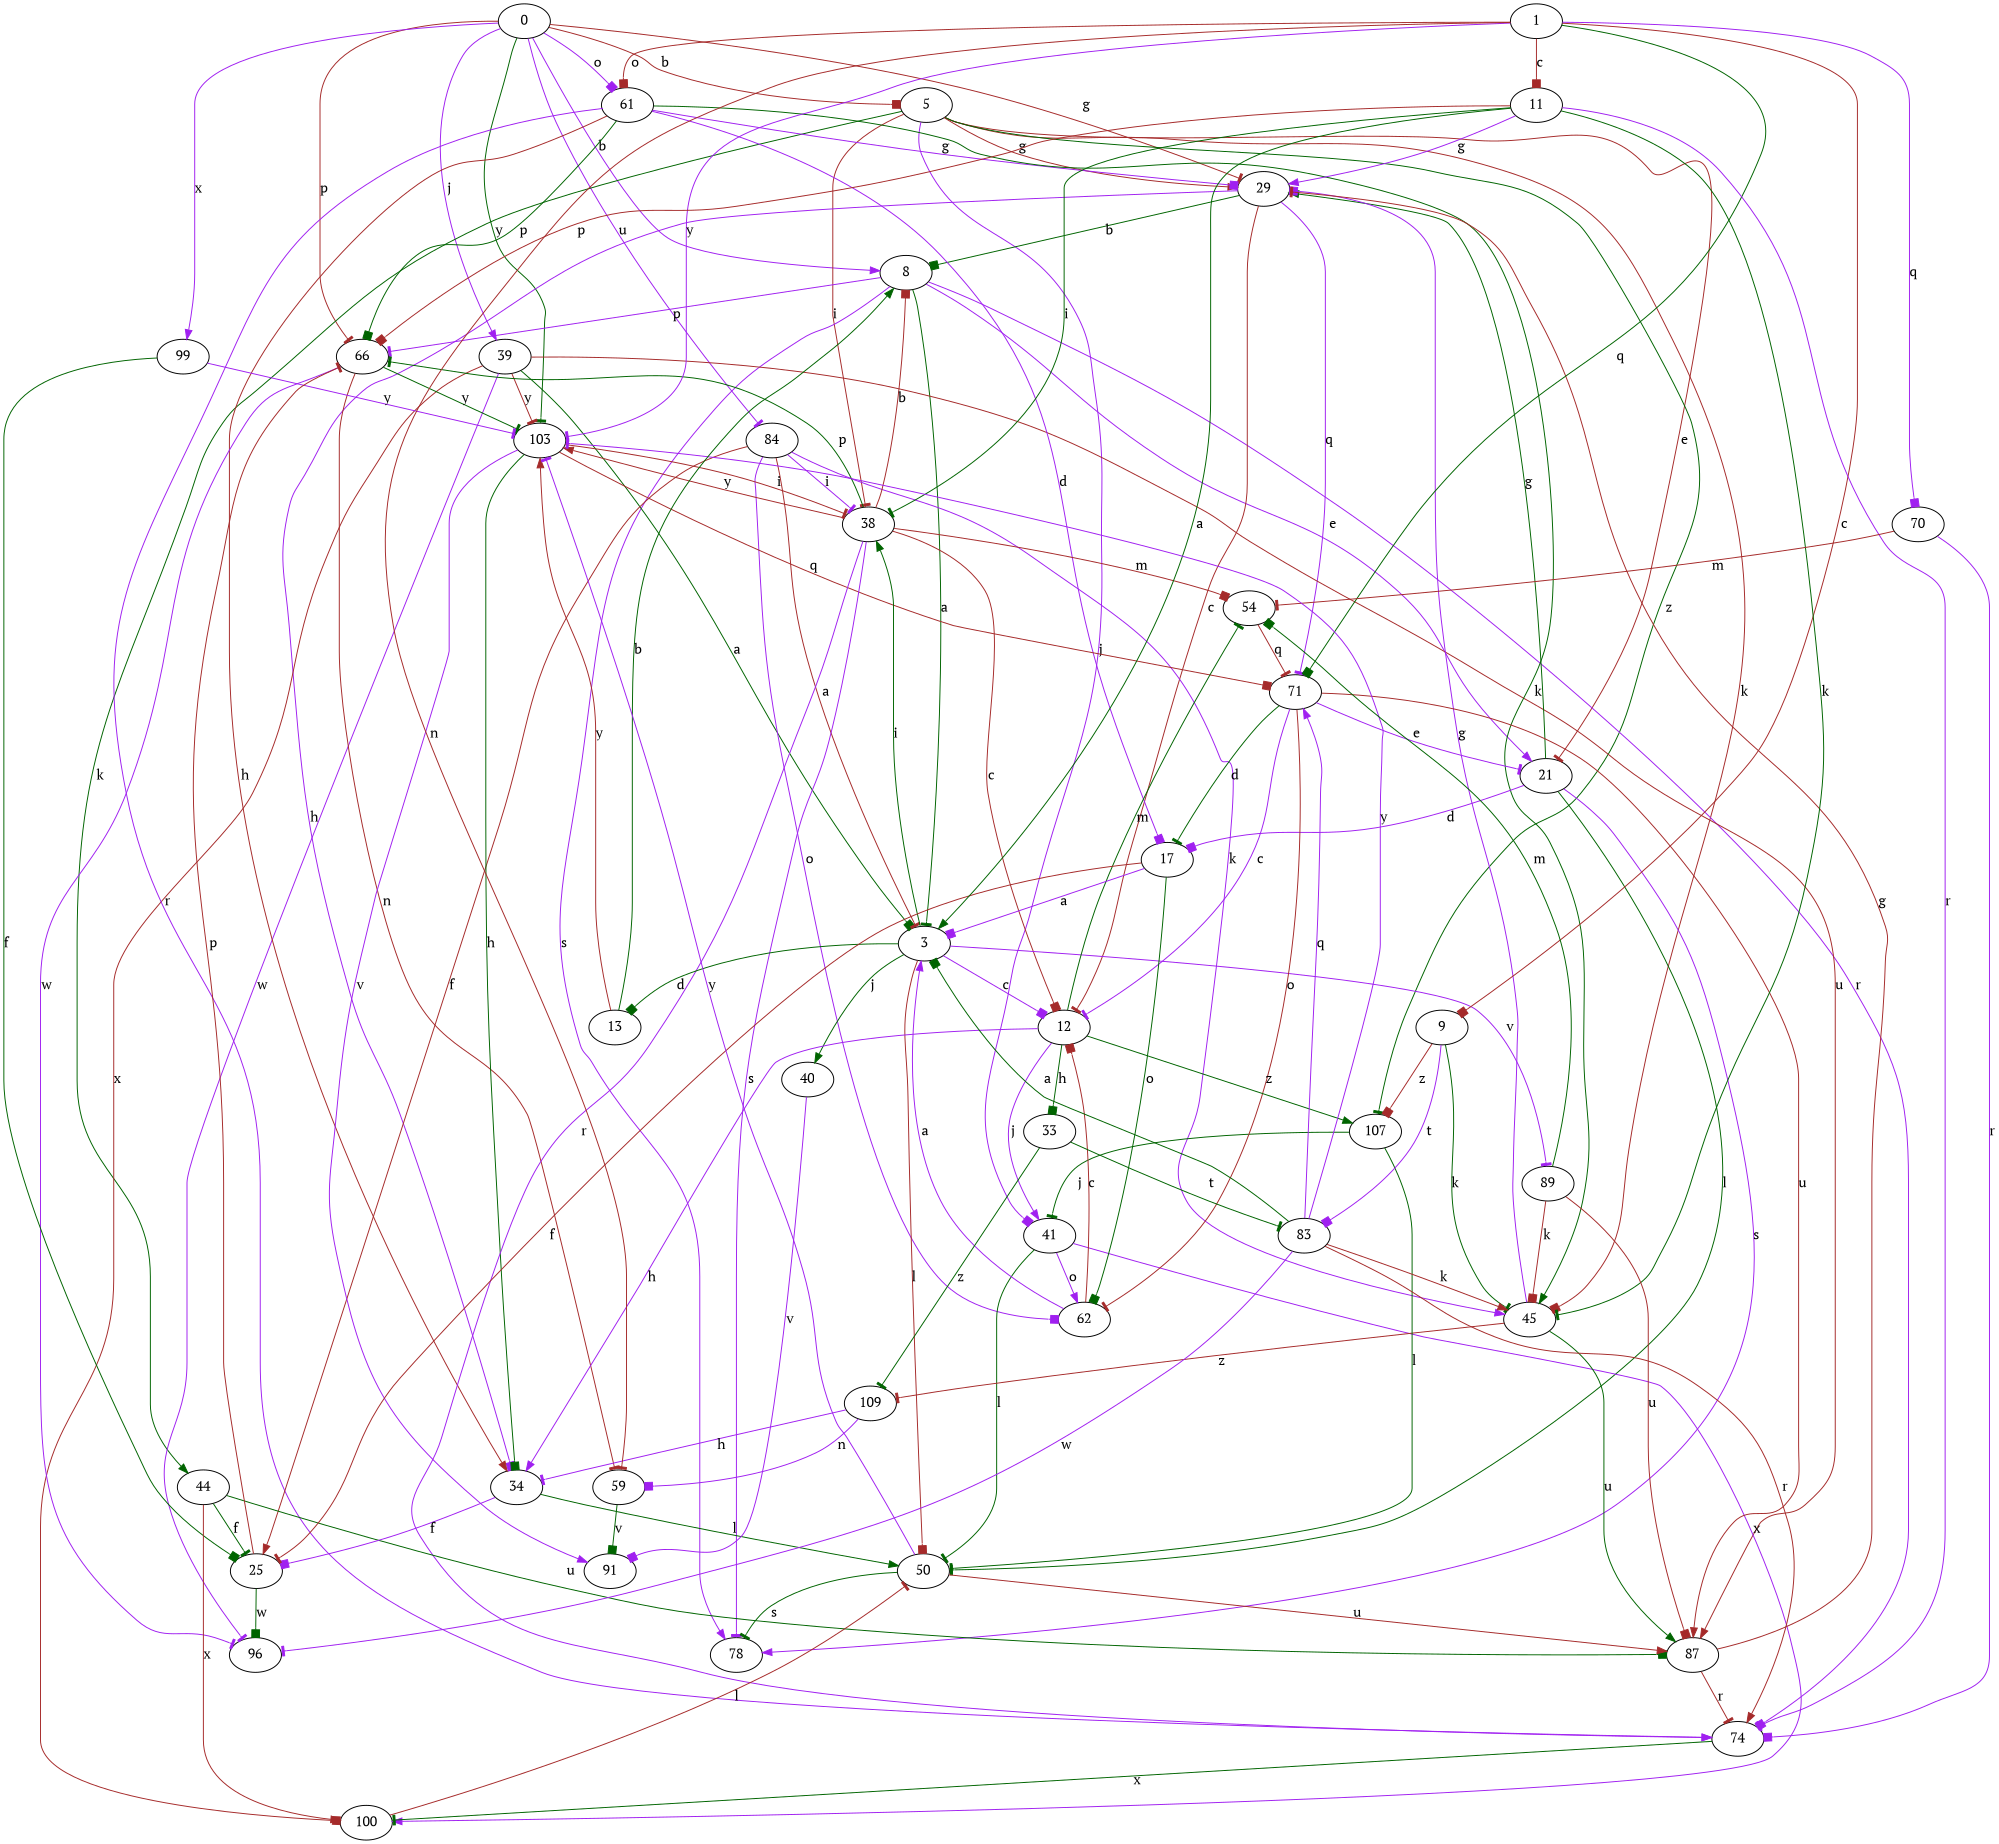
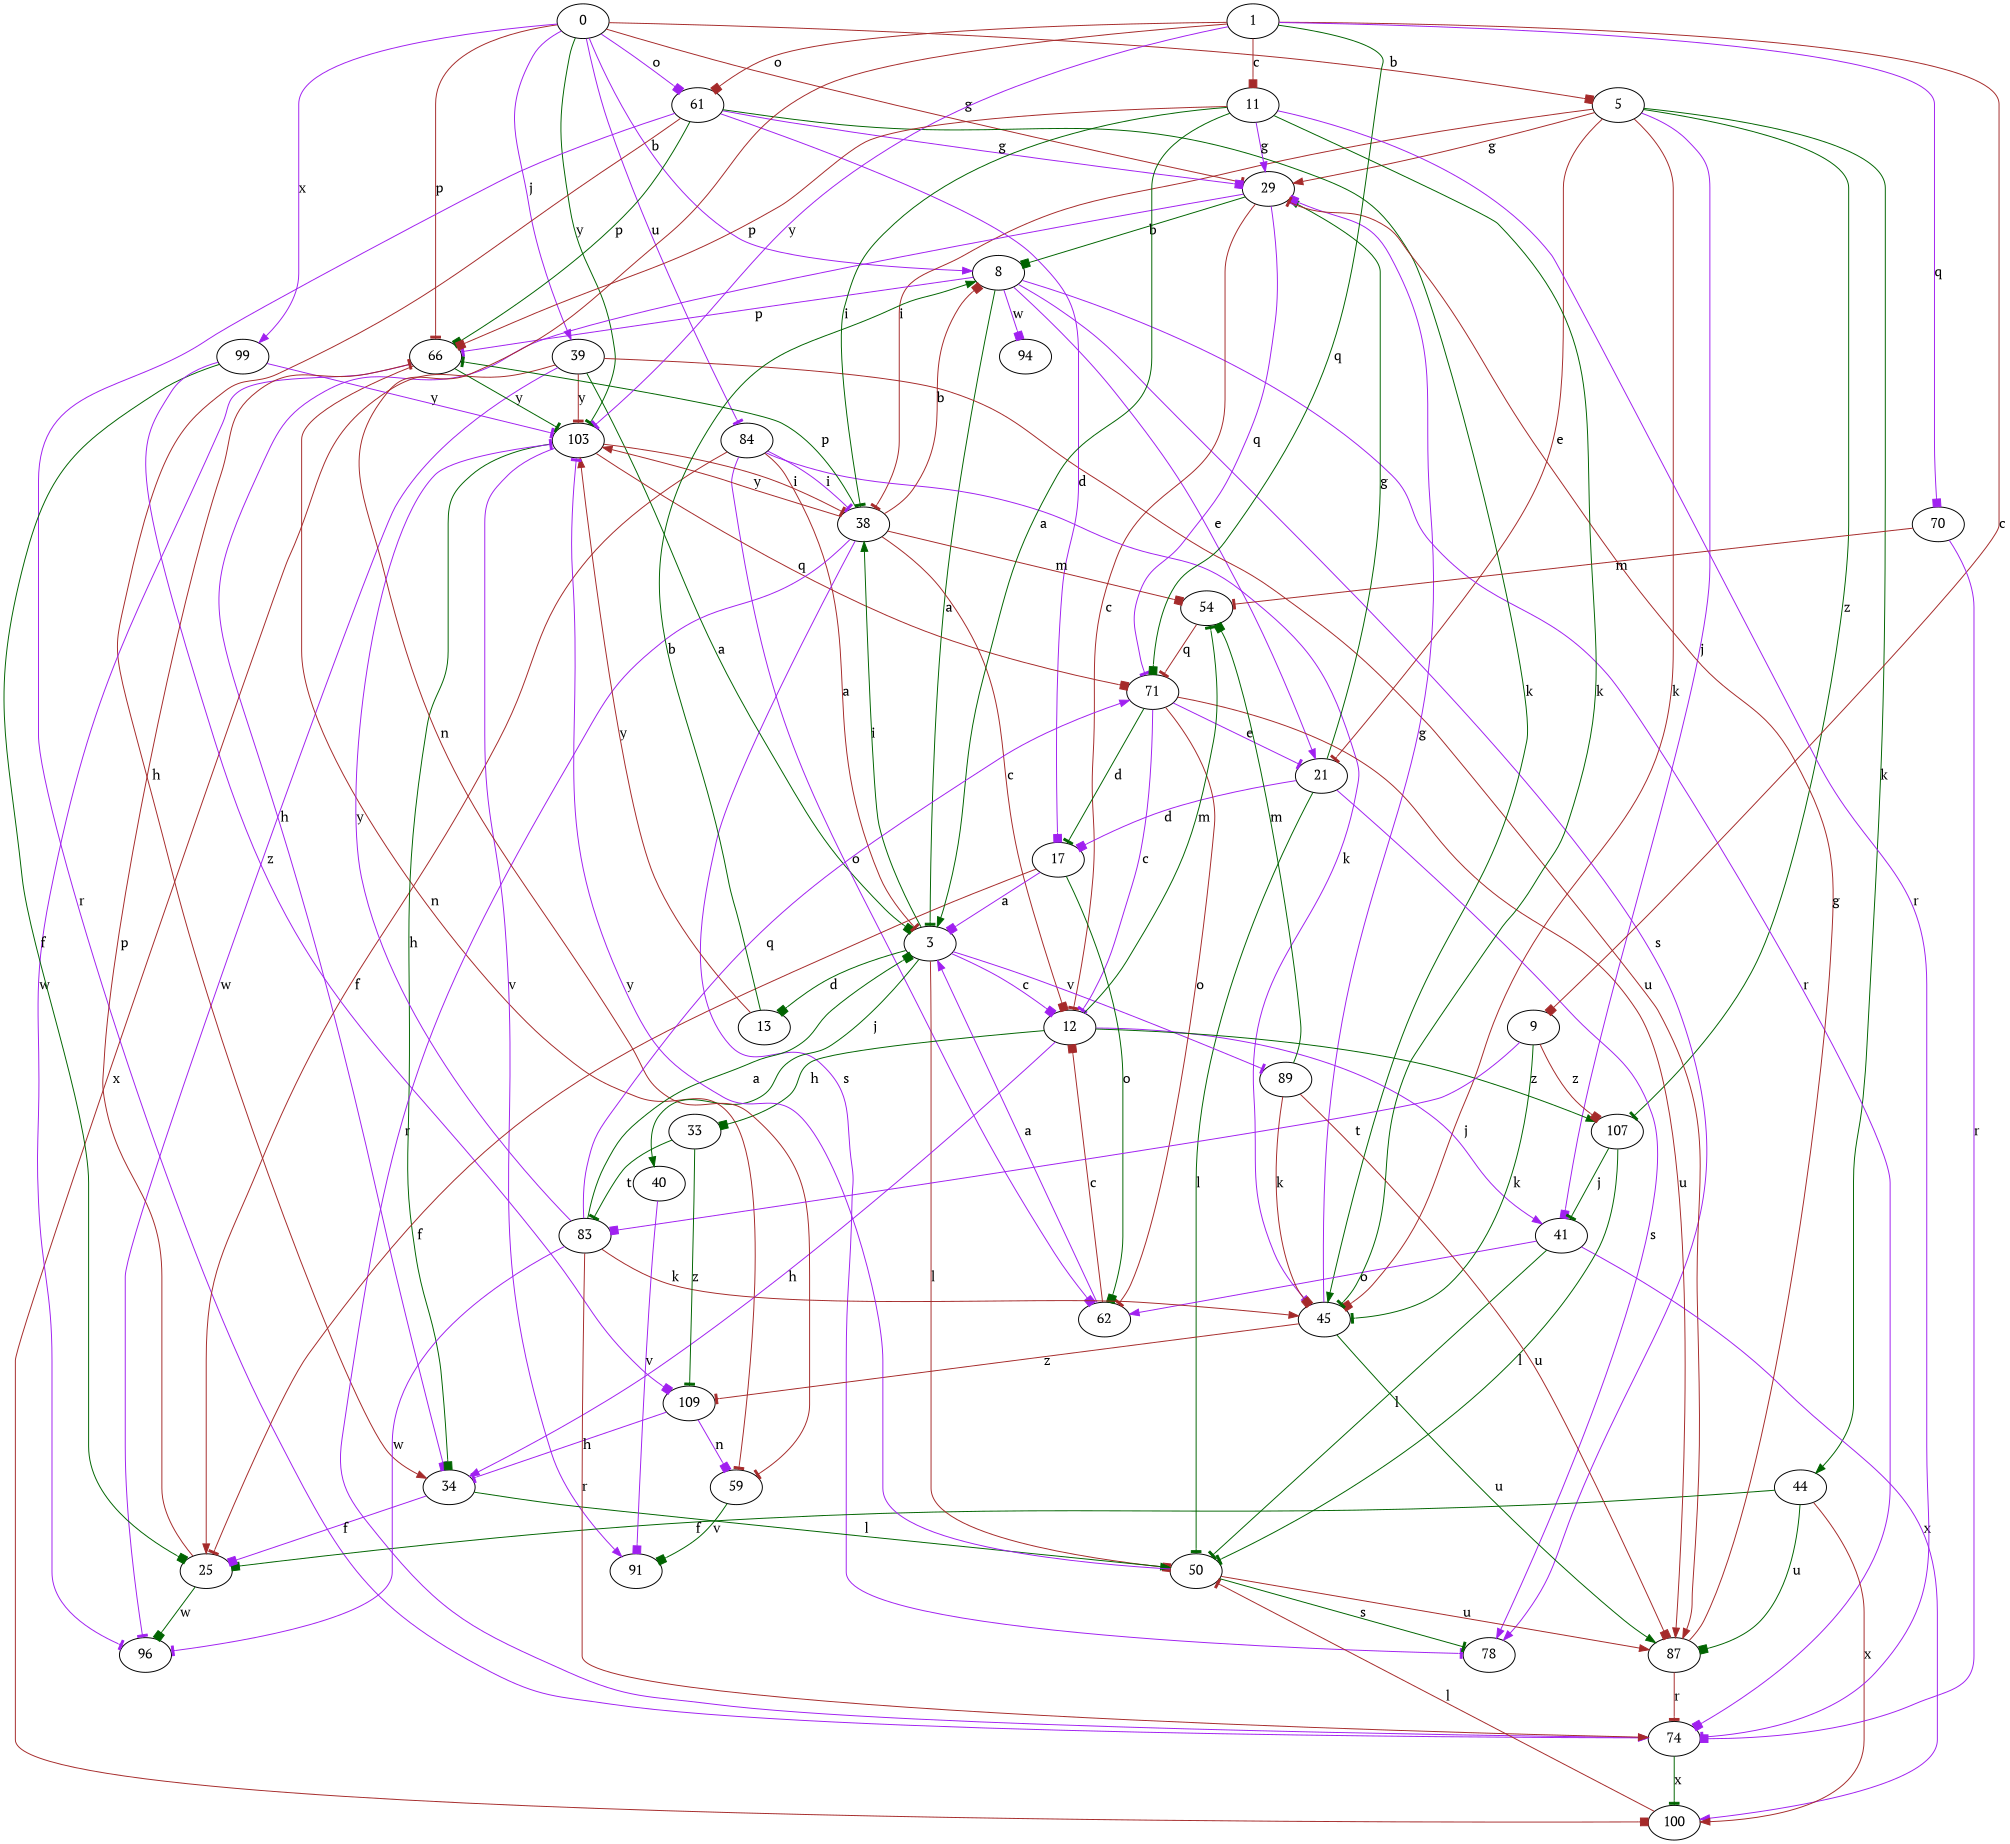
none -> (1025, 357)
none -> (285, 913)
(229, 1527) -> (1007, 1511)
